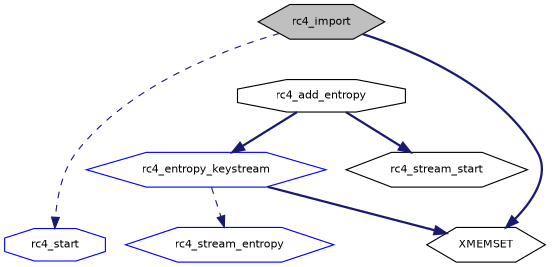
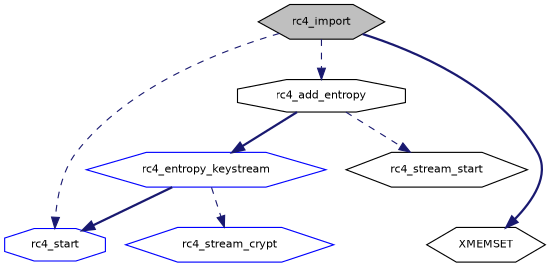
none -> (321, 54)
(373, 129) -> (373, 129)
(351, 209) -> (133, 206)
(230, 245) -> (230, 245)
